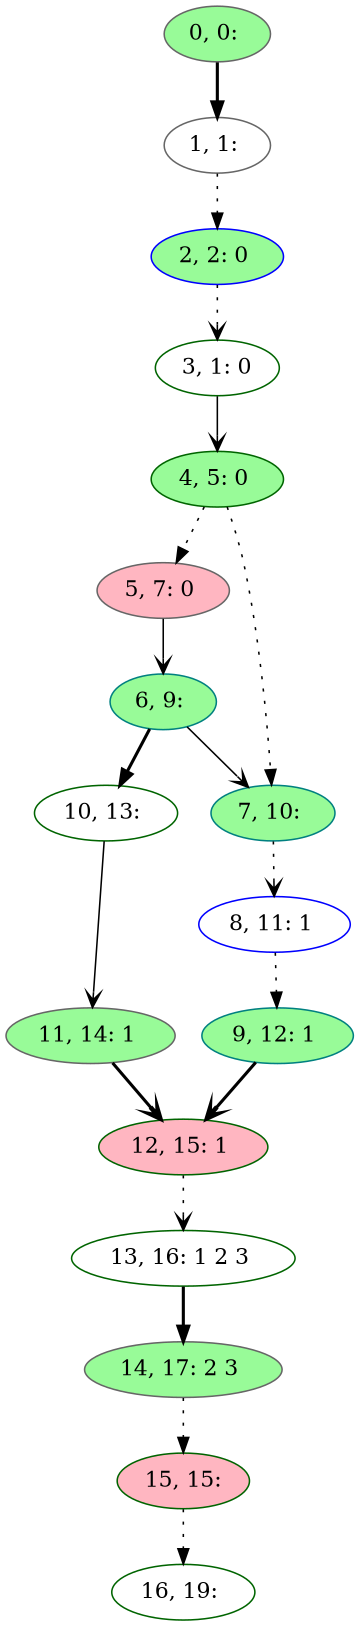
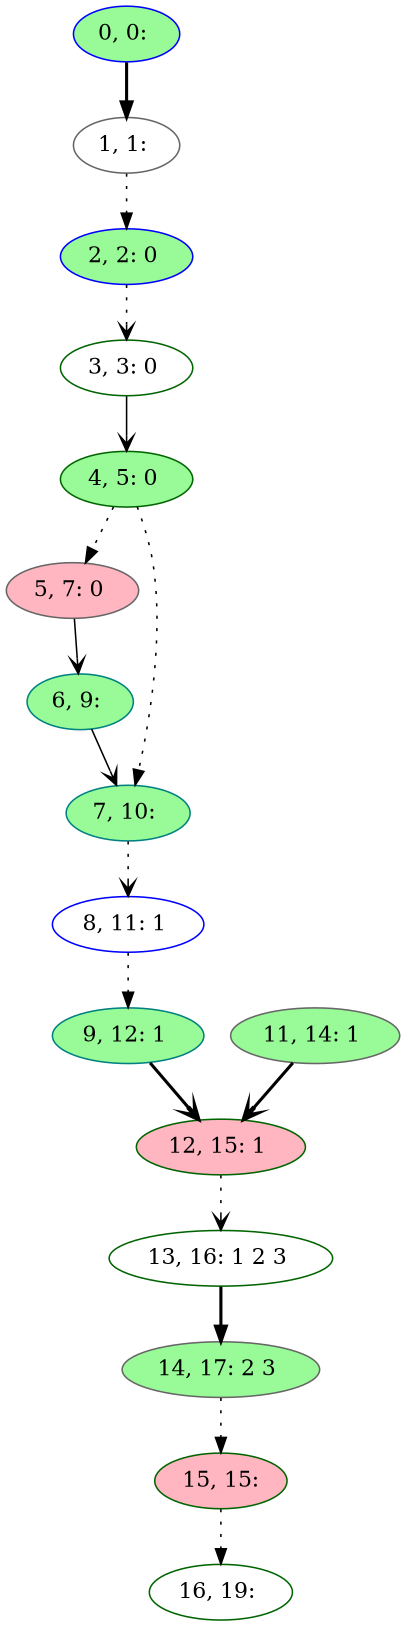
(217, 34) -> (127, 34)
(217, 368) -> (127, 368)
(106, 813) -> none
